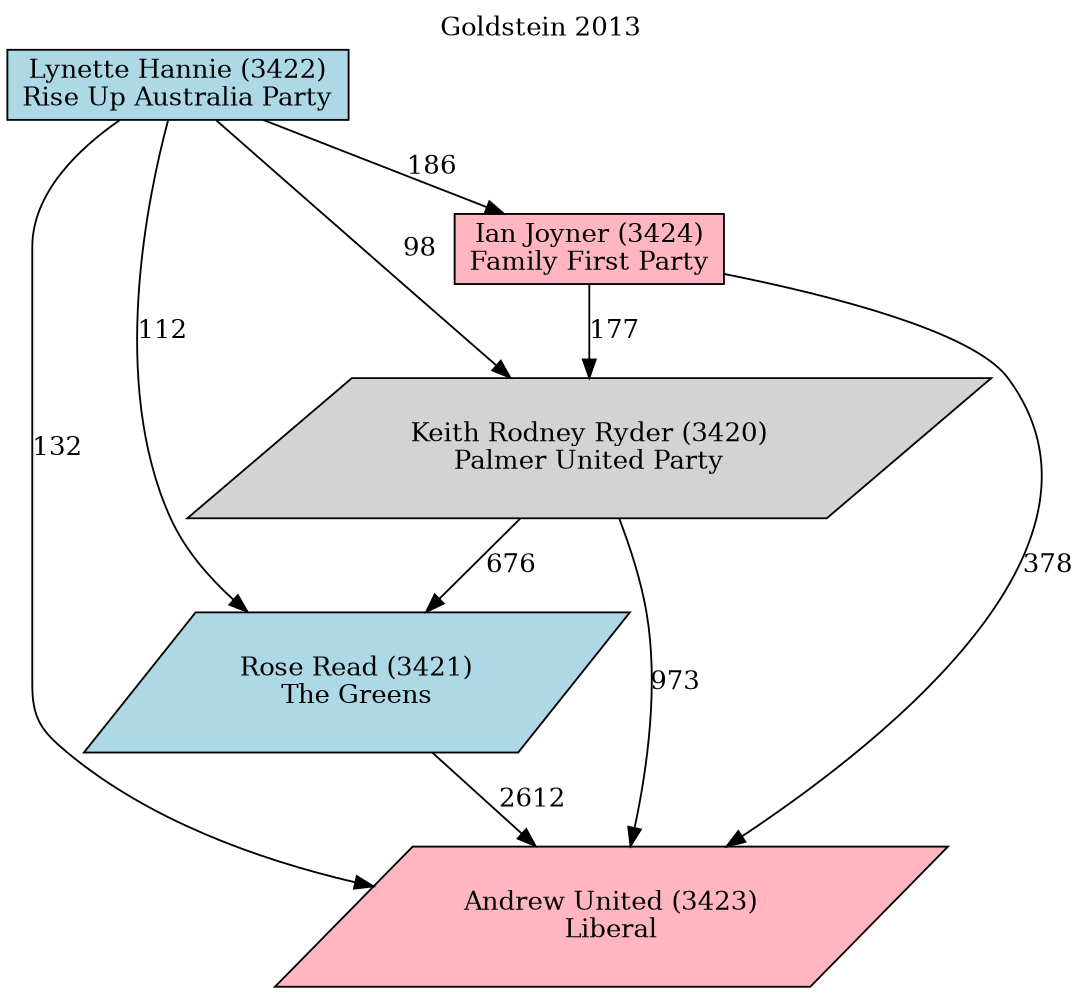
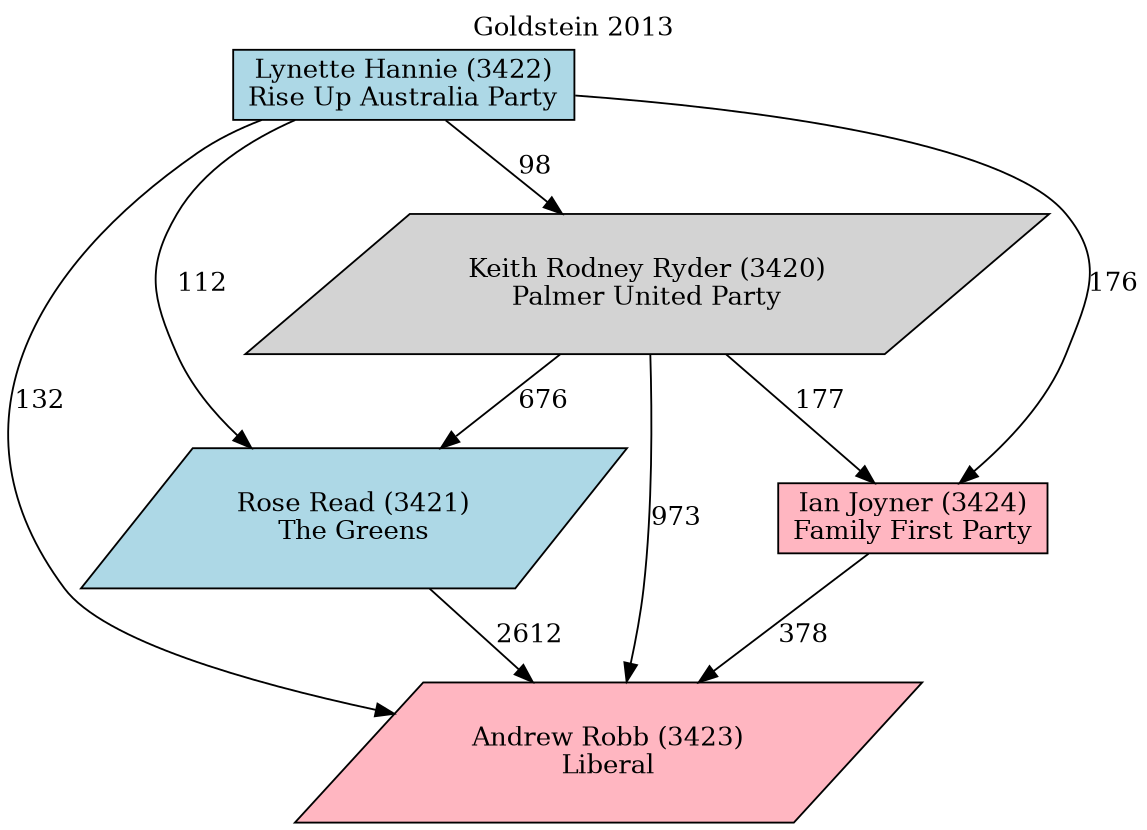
(433, 167) -> (1114, 284)
(589, 322) -> (793, 413)
(611, 917) -> (609, 753)
